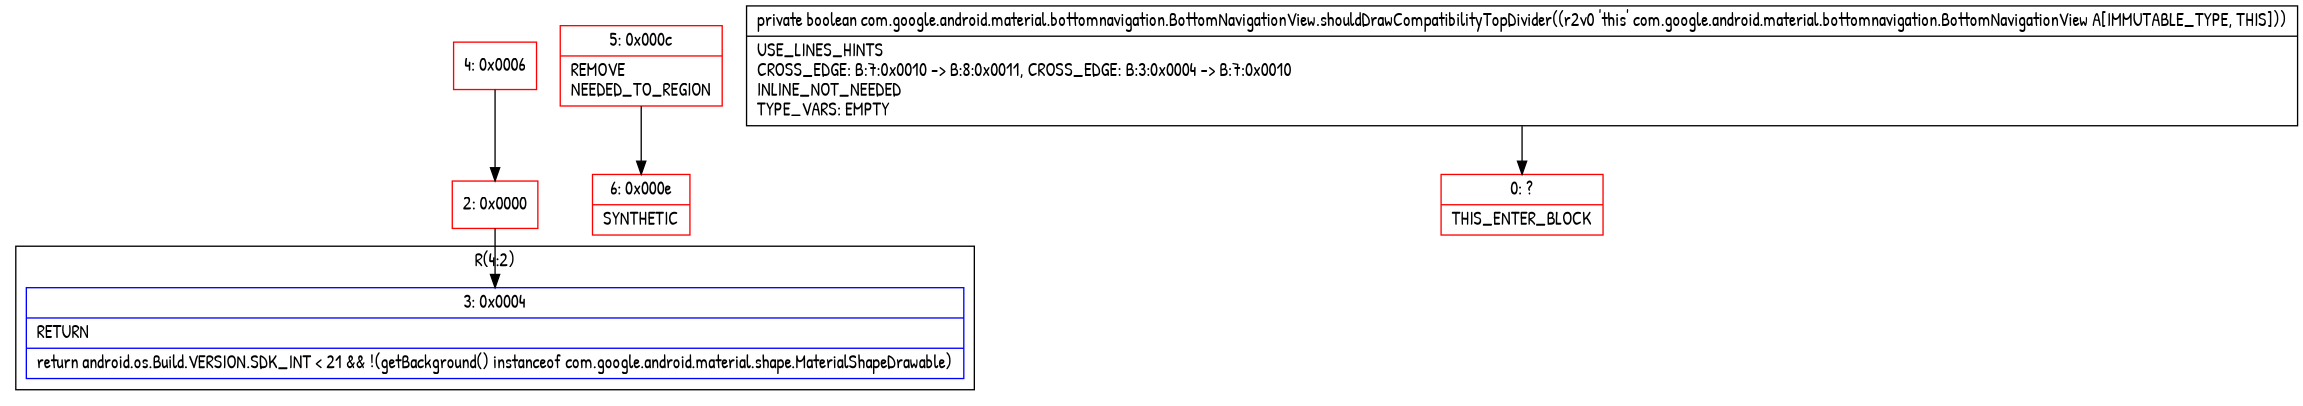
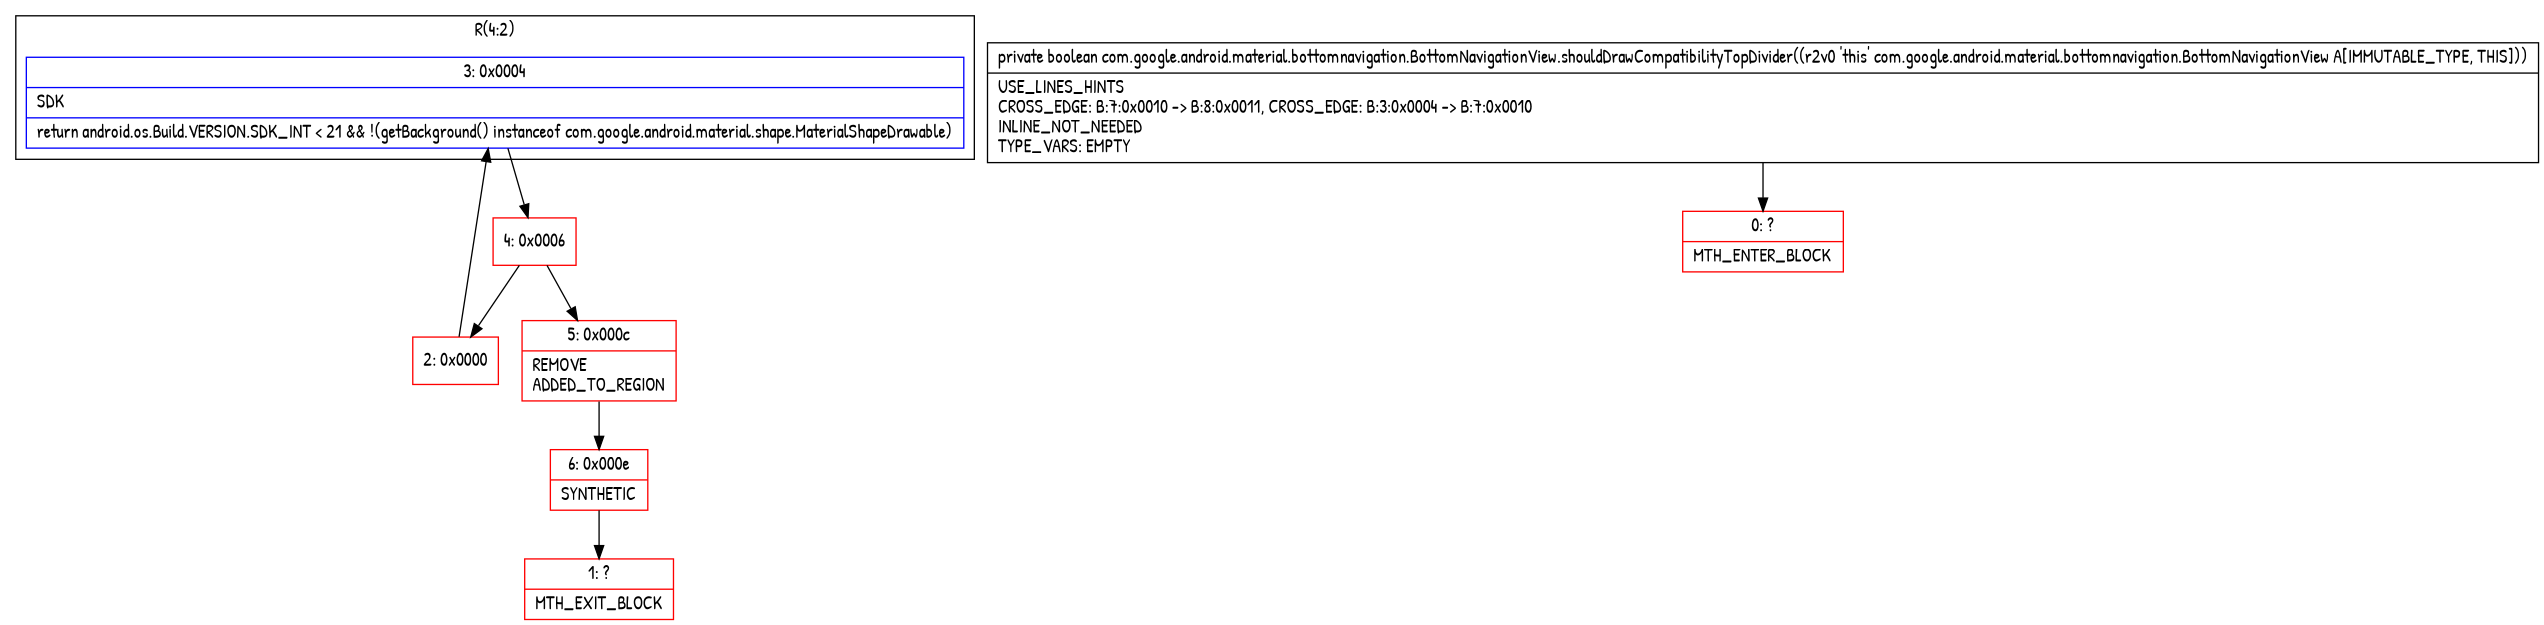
(641, 90) -> (599, 385)
none -> (516, 176)
(1522, 219) -> (1763, 256)
none -> (559, 287)
(63, 332) -> (51, 102)
none -> (599, 589)
